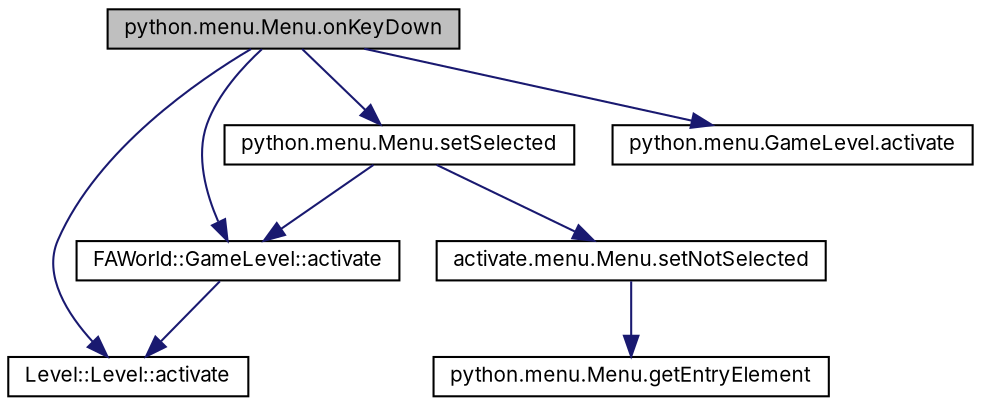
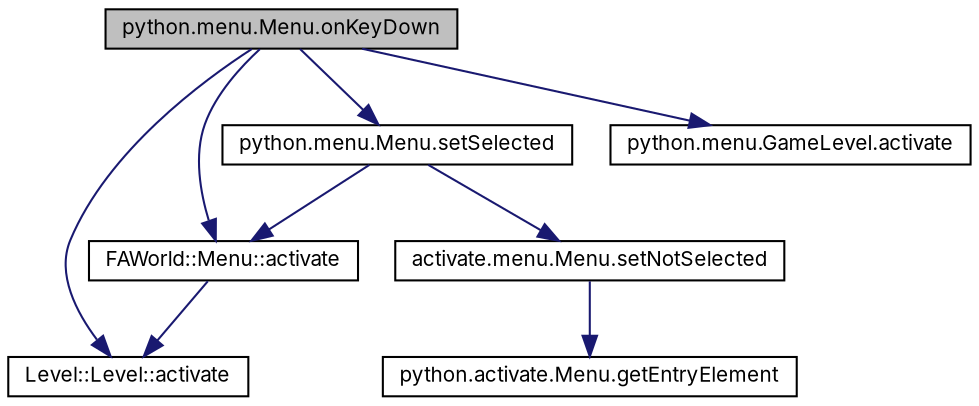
(238, 261) -> (224, 261)
(631, 377) -> (590, 377)
